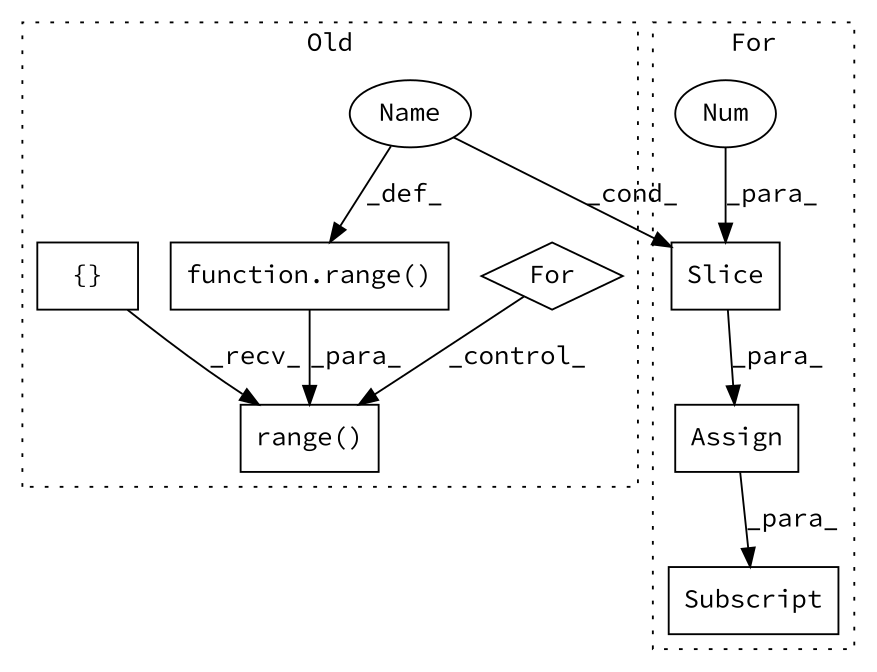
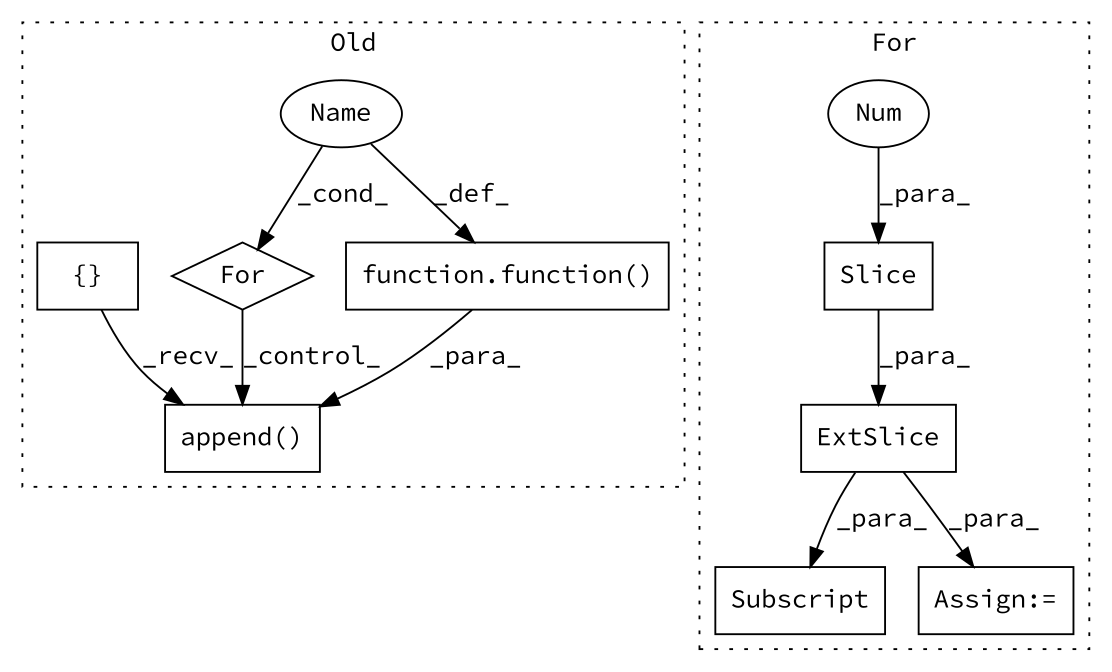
(554, 188) -> (295, 190)
(310, 276) -> (507, 276)
(310, 438) -> (242, 438)
(737, 438) -> (879, 438)
none -> (996, 601)
